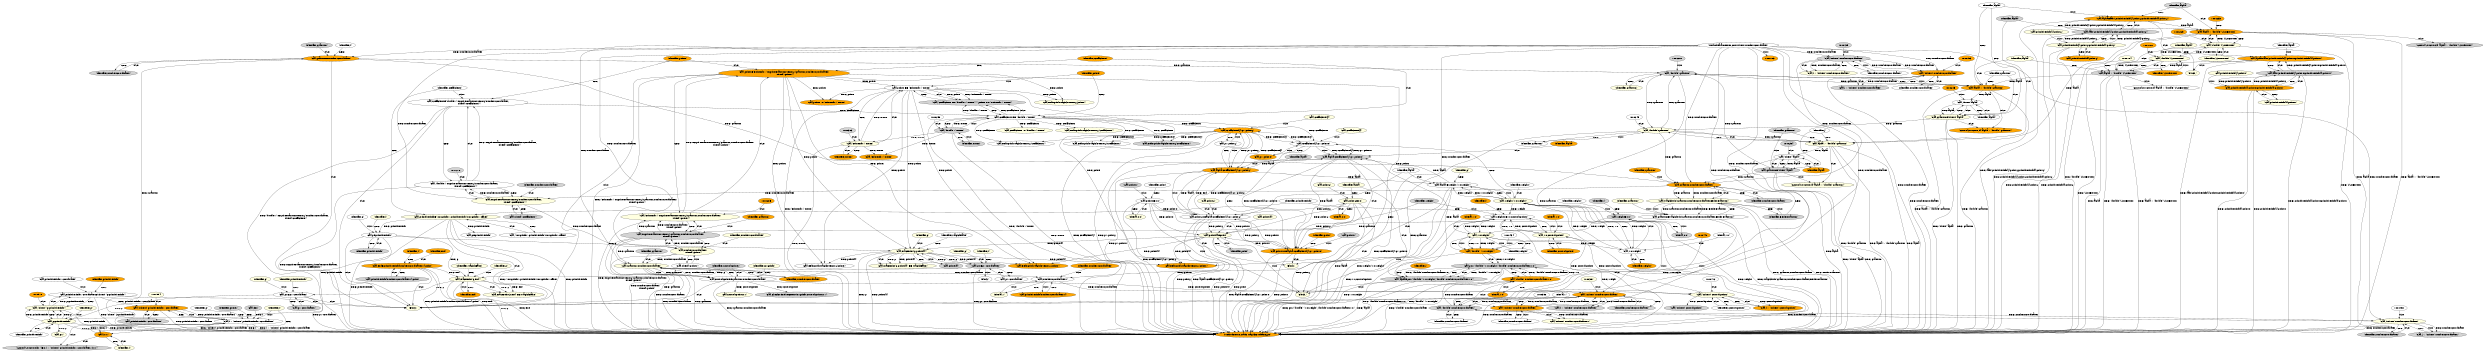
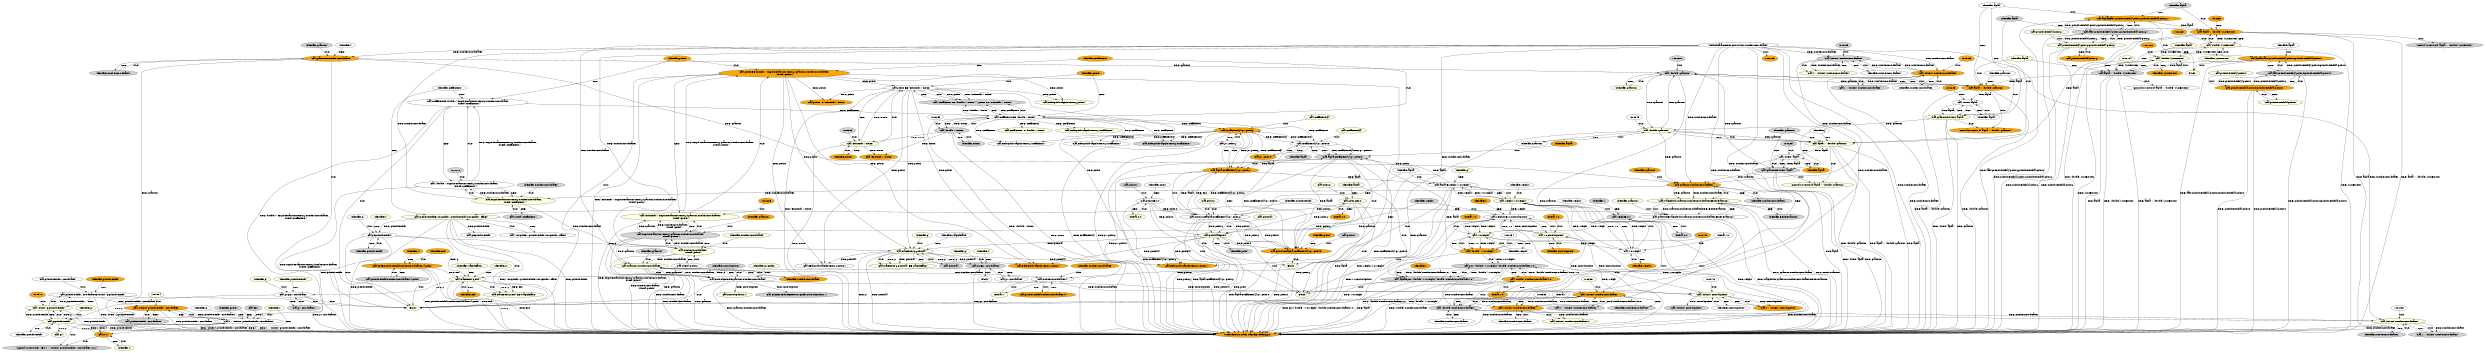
(1437, 149) -> (1315, 153)
(1254, 243) -> (1255, 247)
